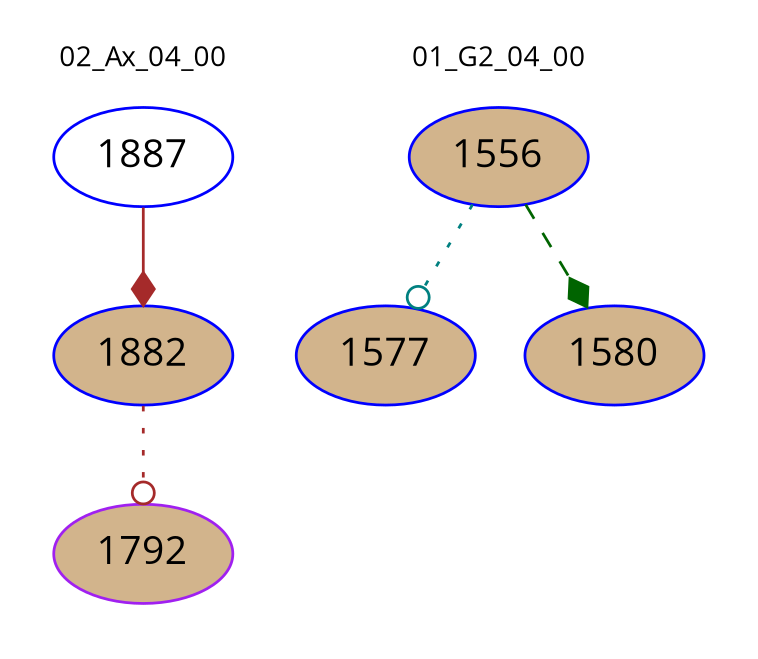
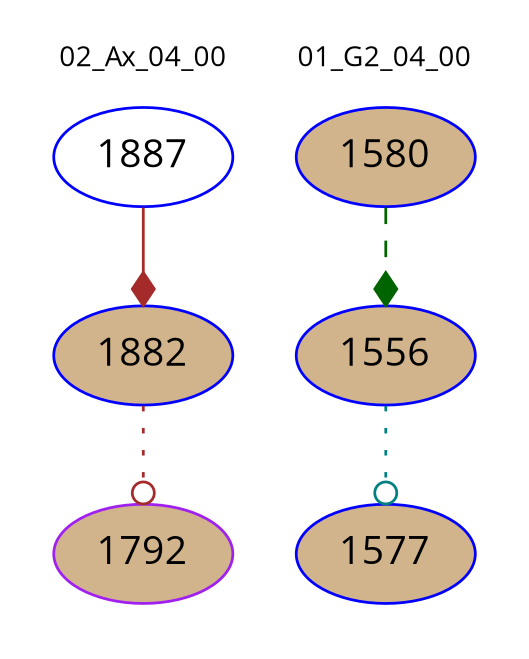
(548, 241) -> (386, 240)
